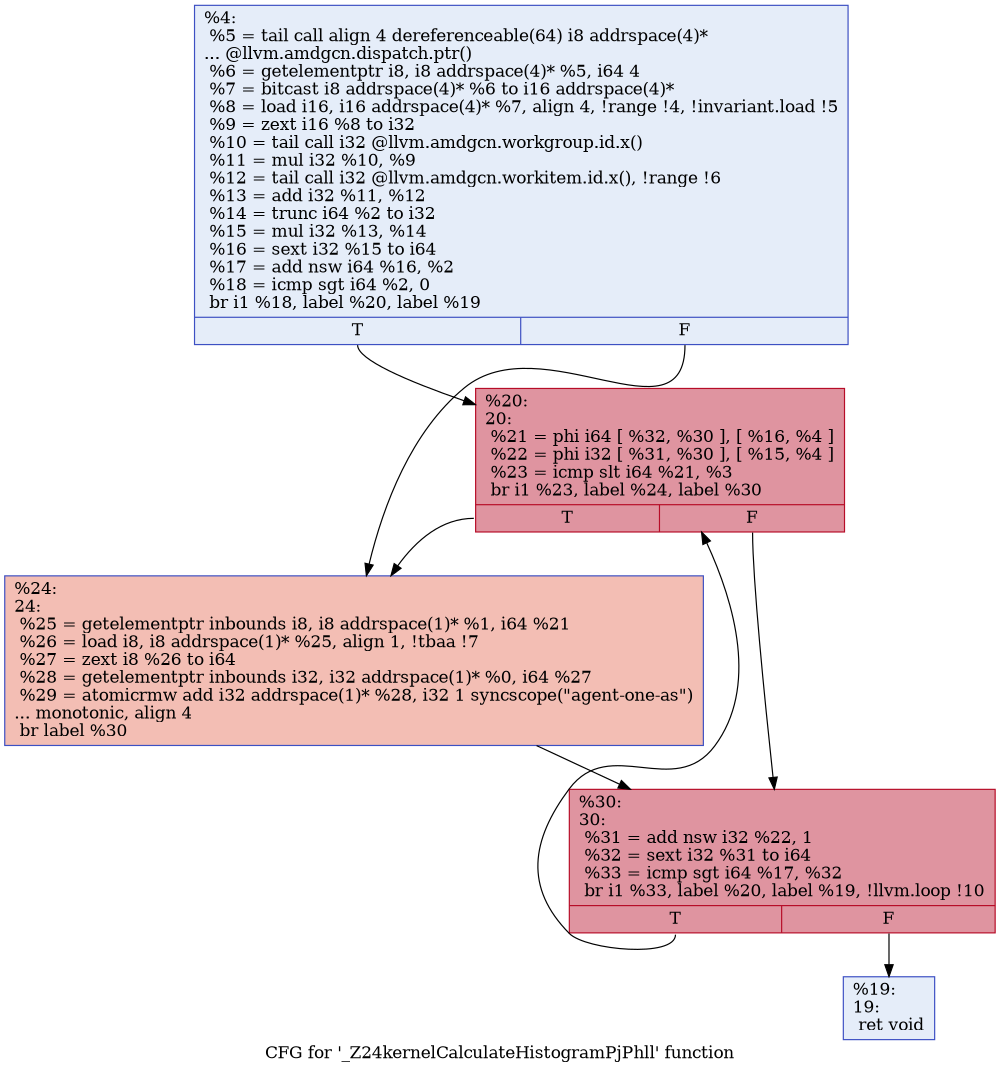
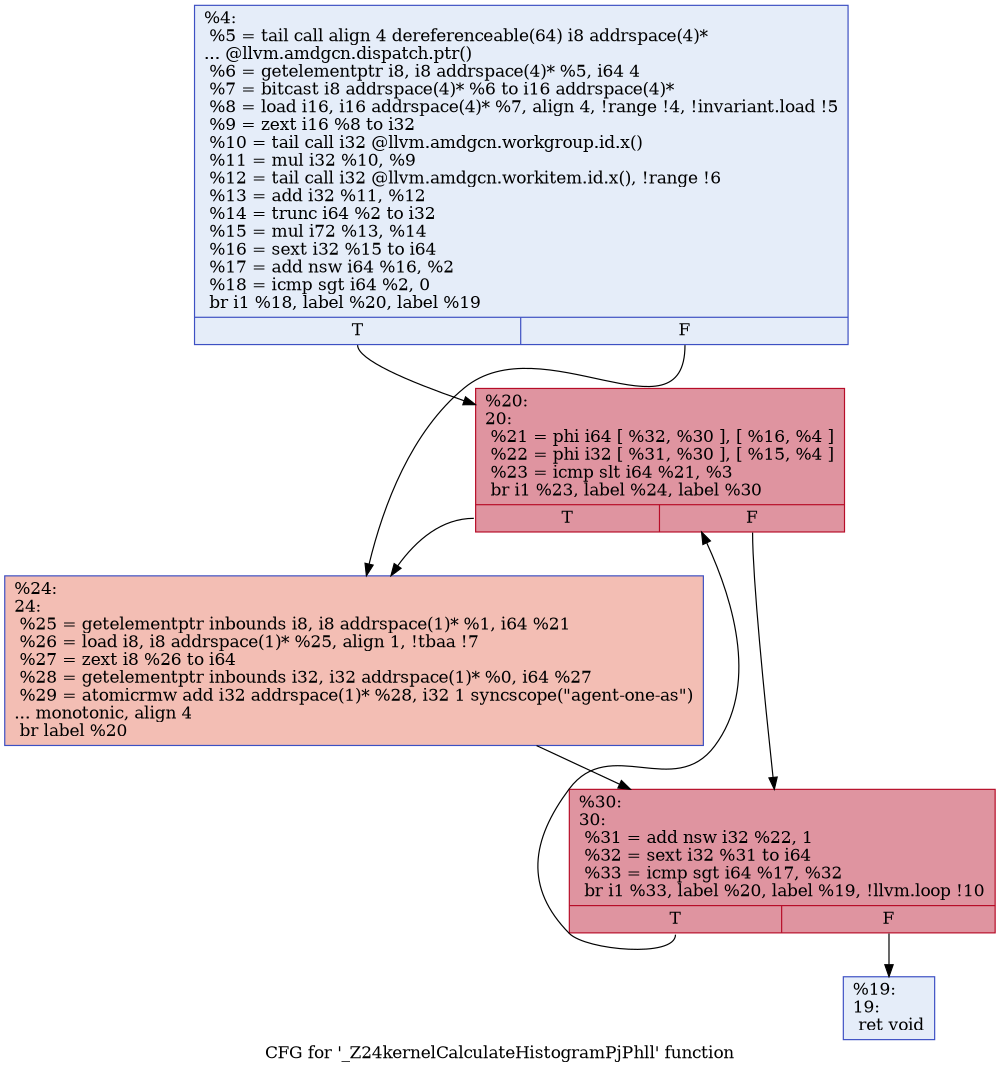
(316, 232) -> (316, 232)
(71, 731) -> (71, 731)
